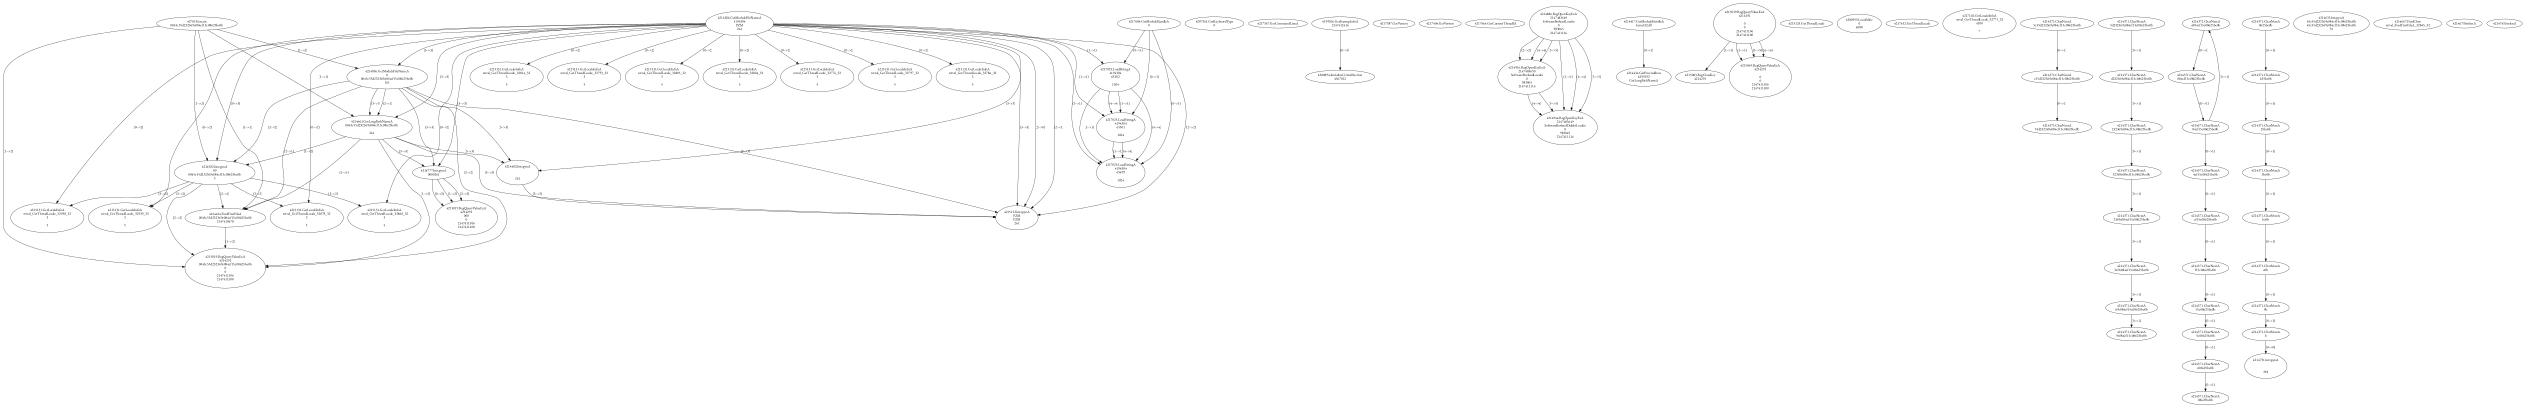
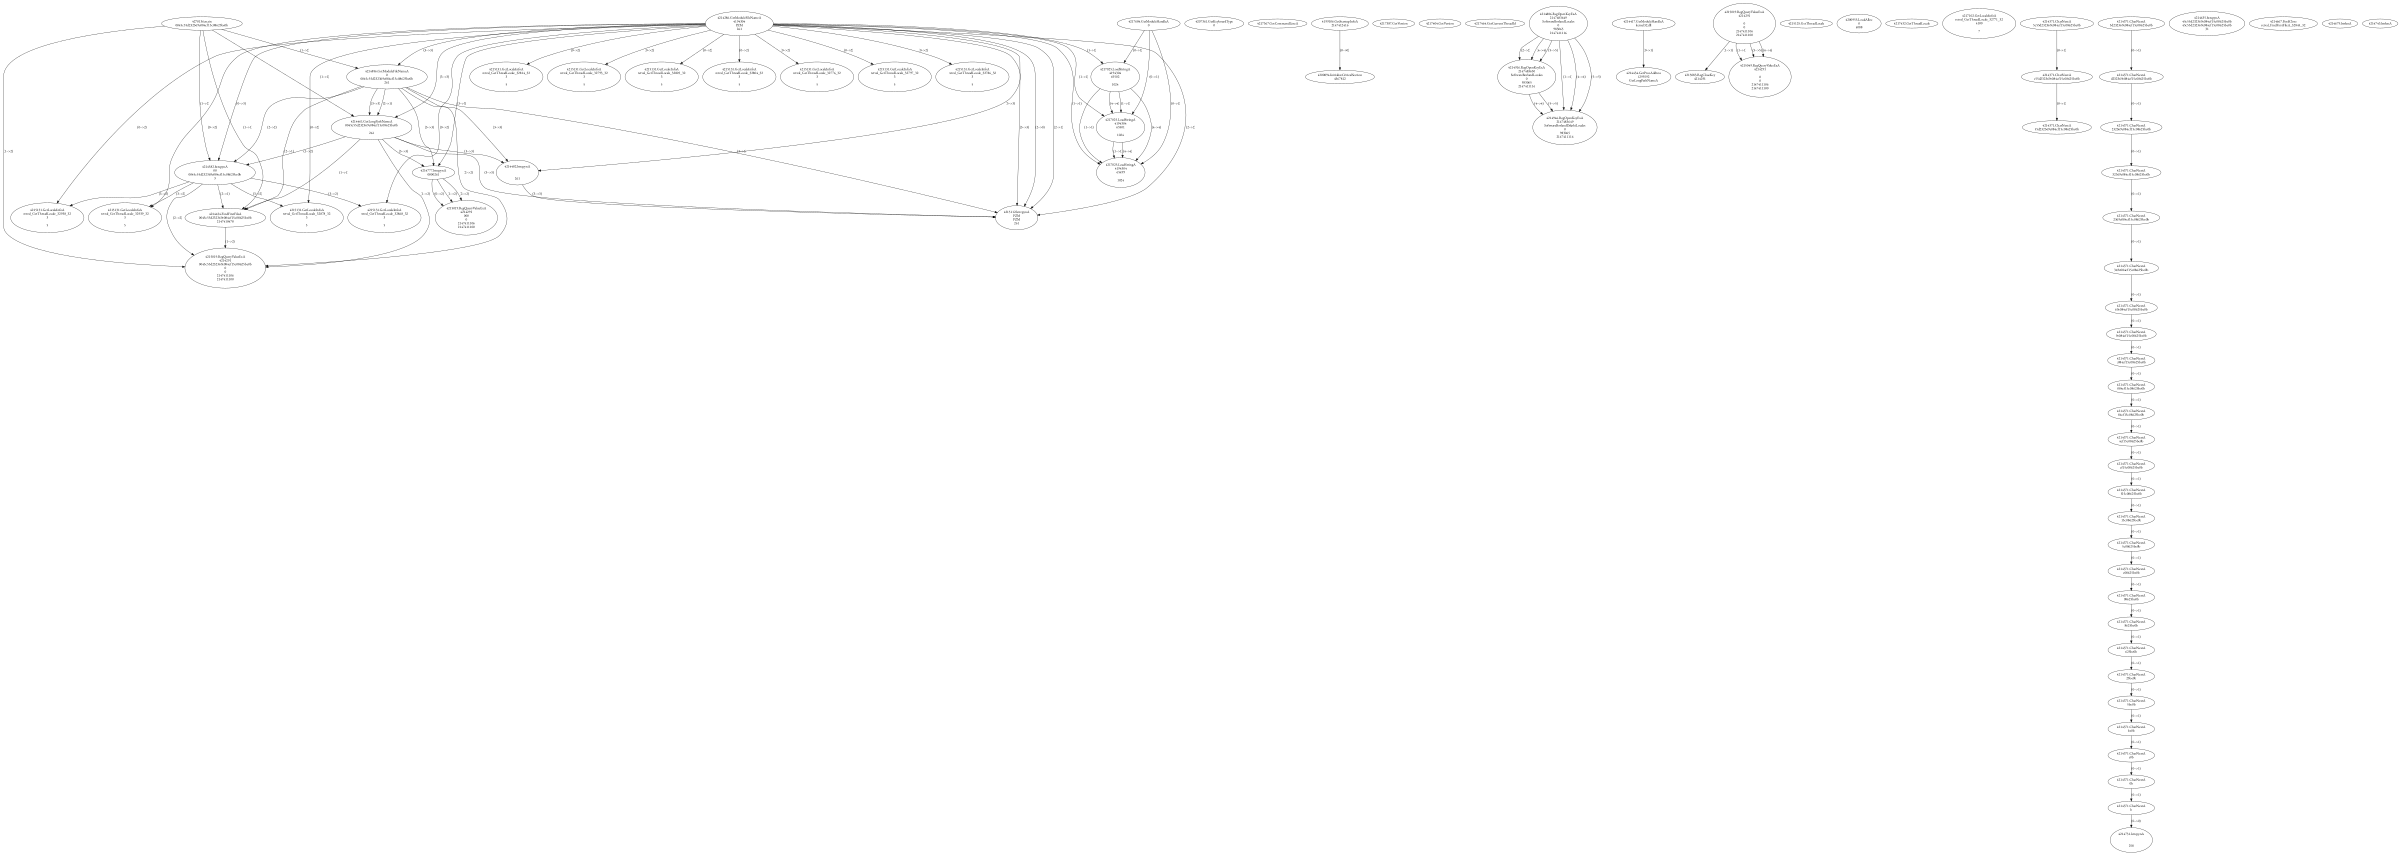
(2219, 77) -> (2131, 346)
none -> (2131, 609)
